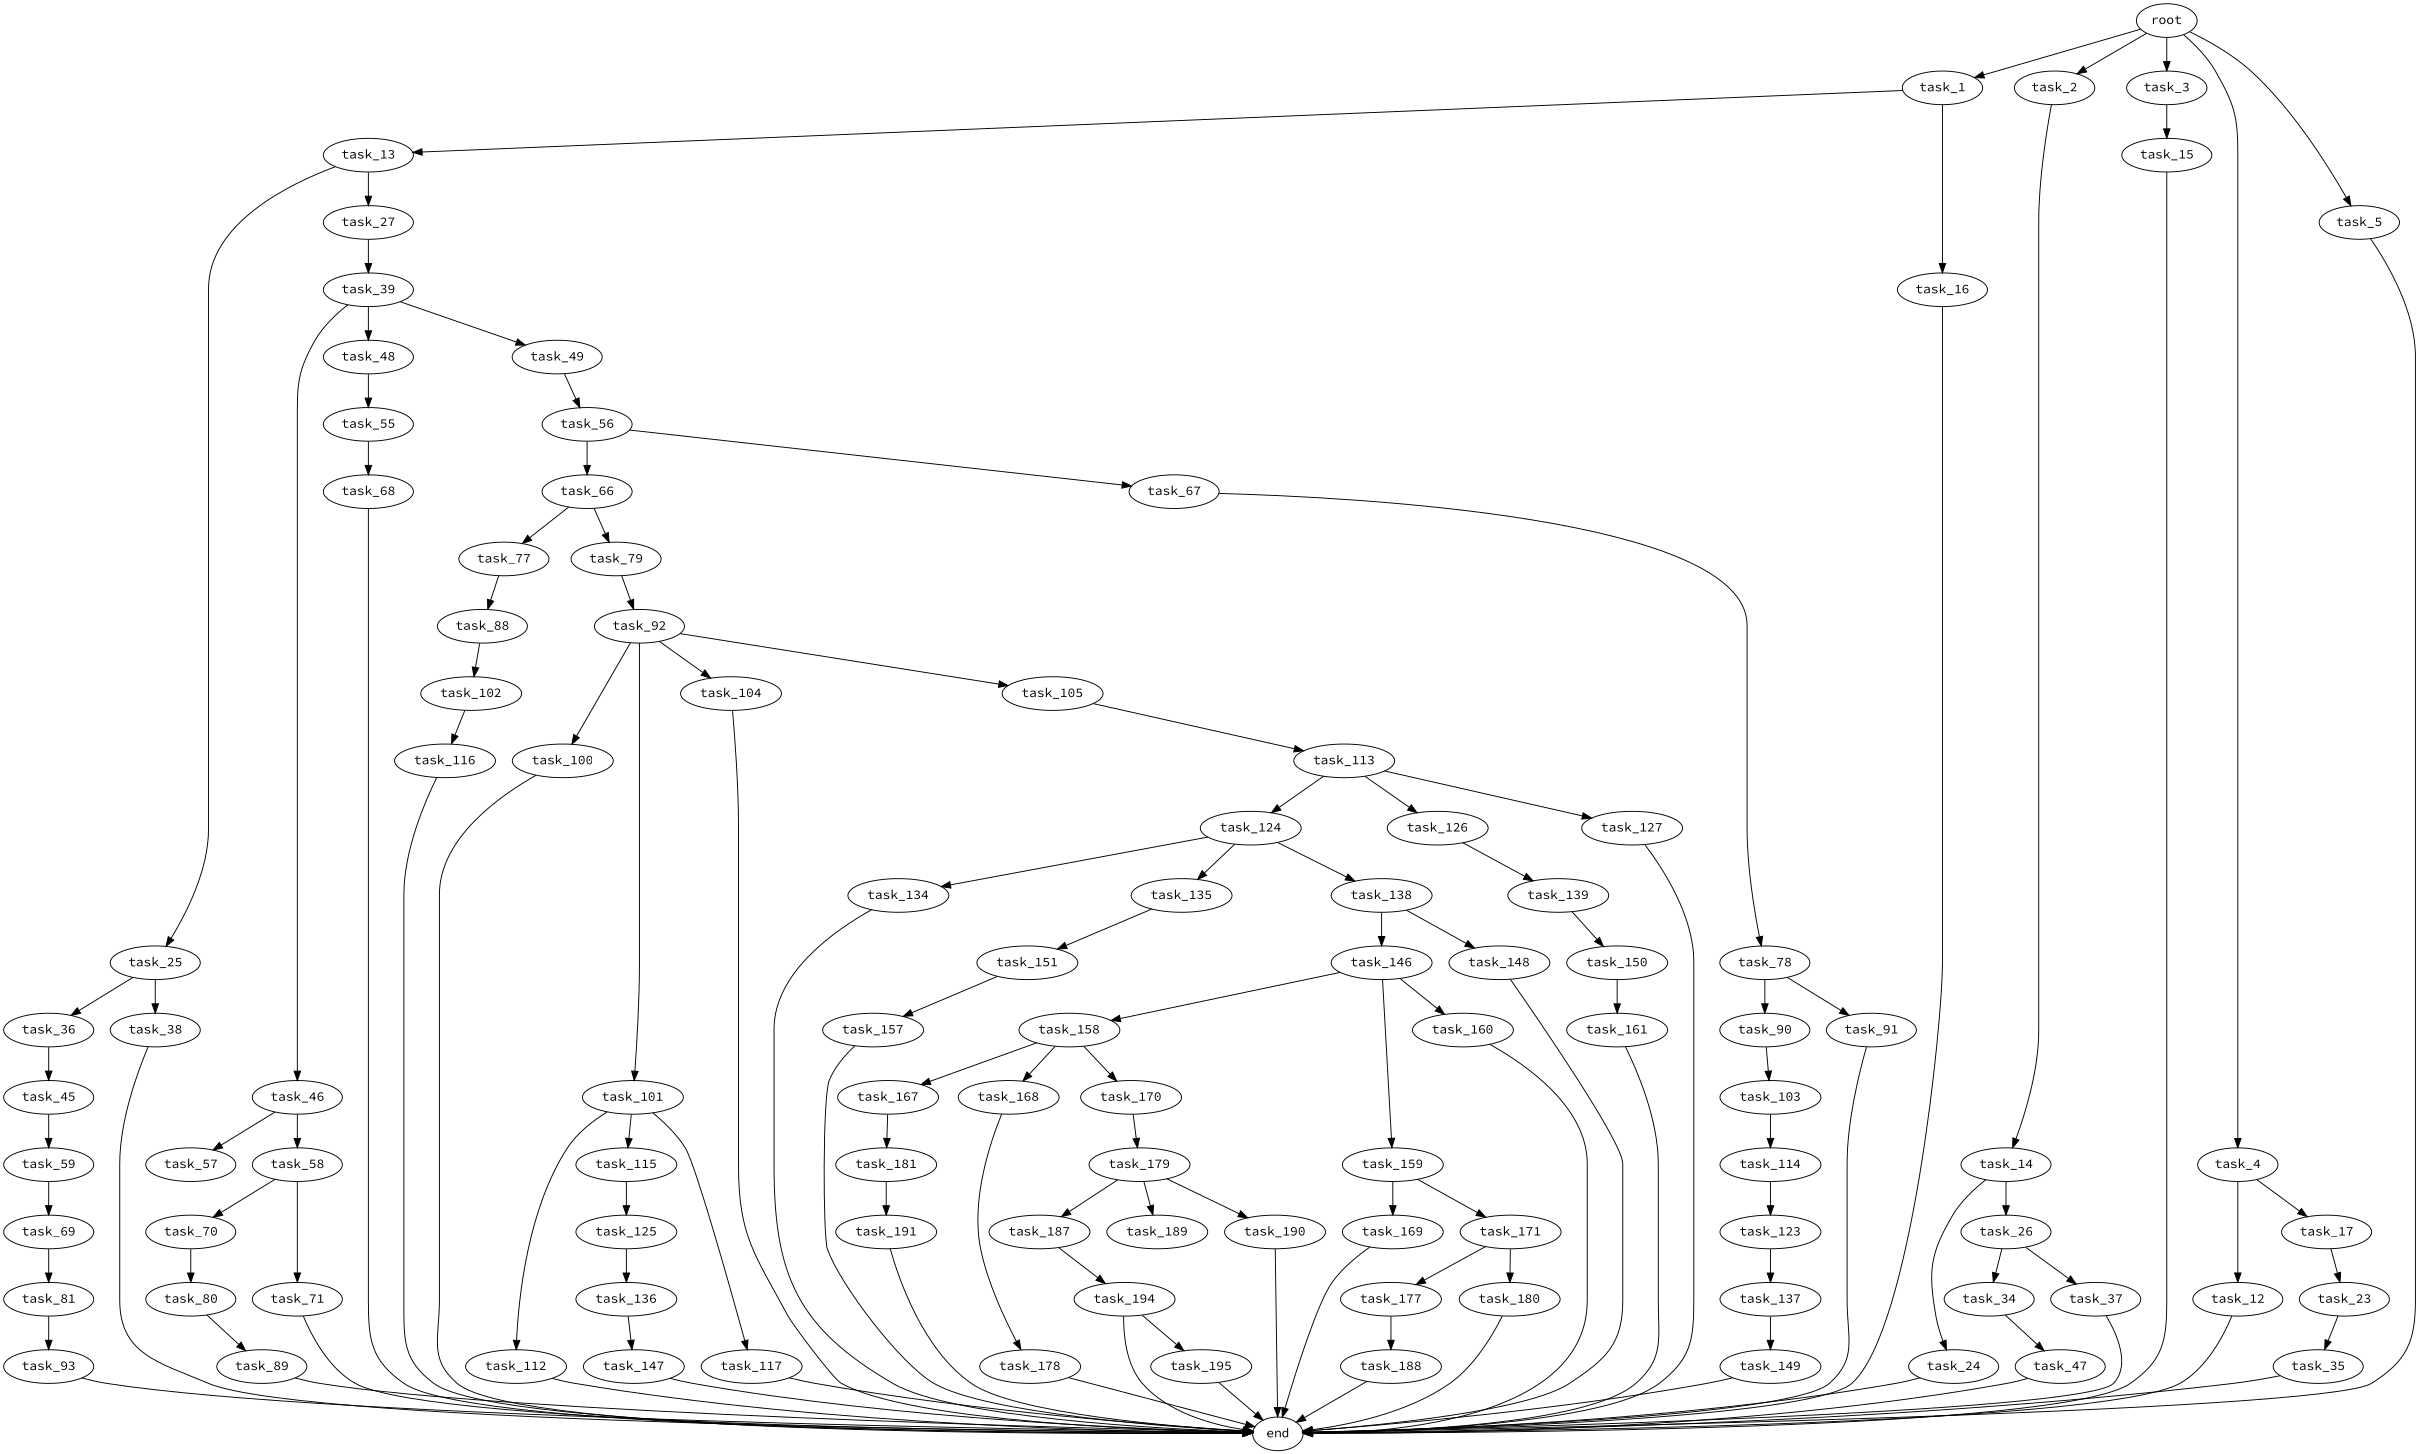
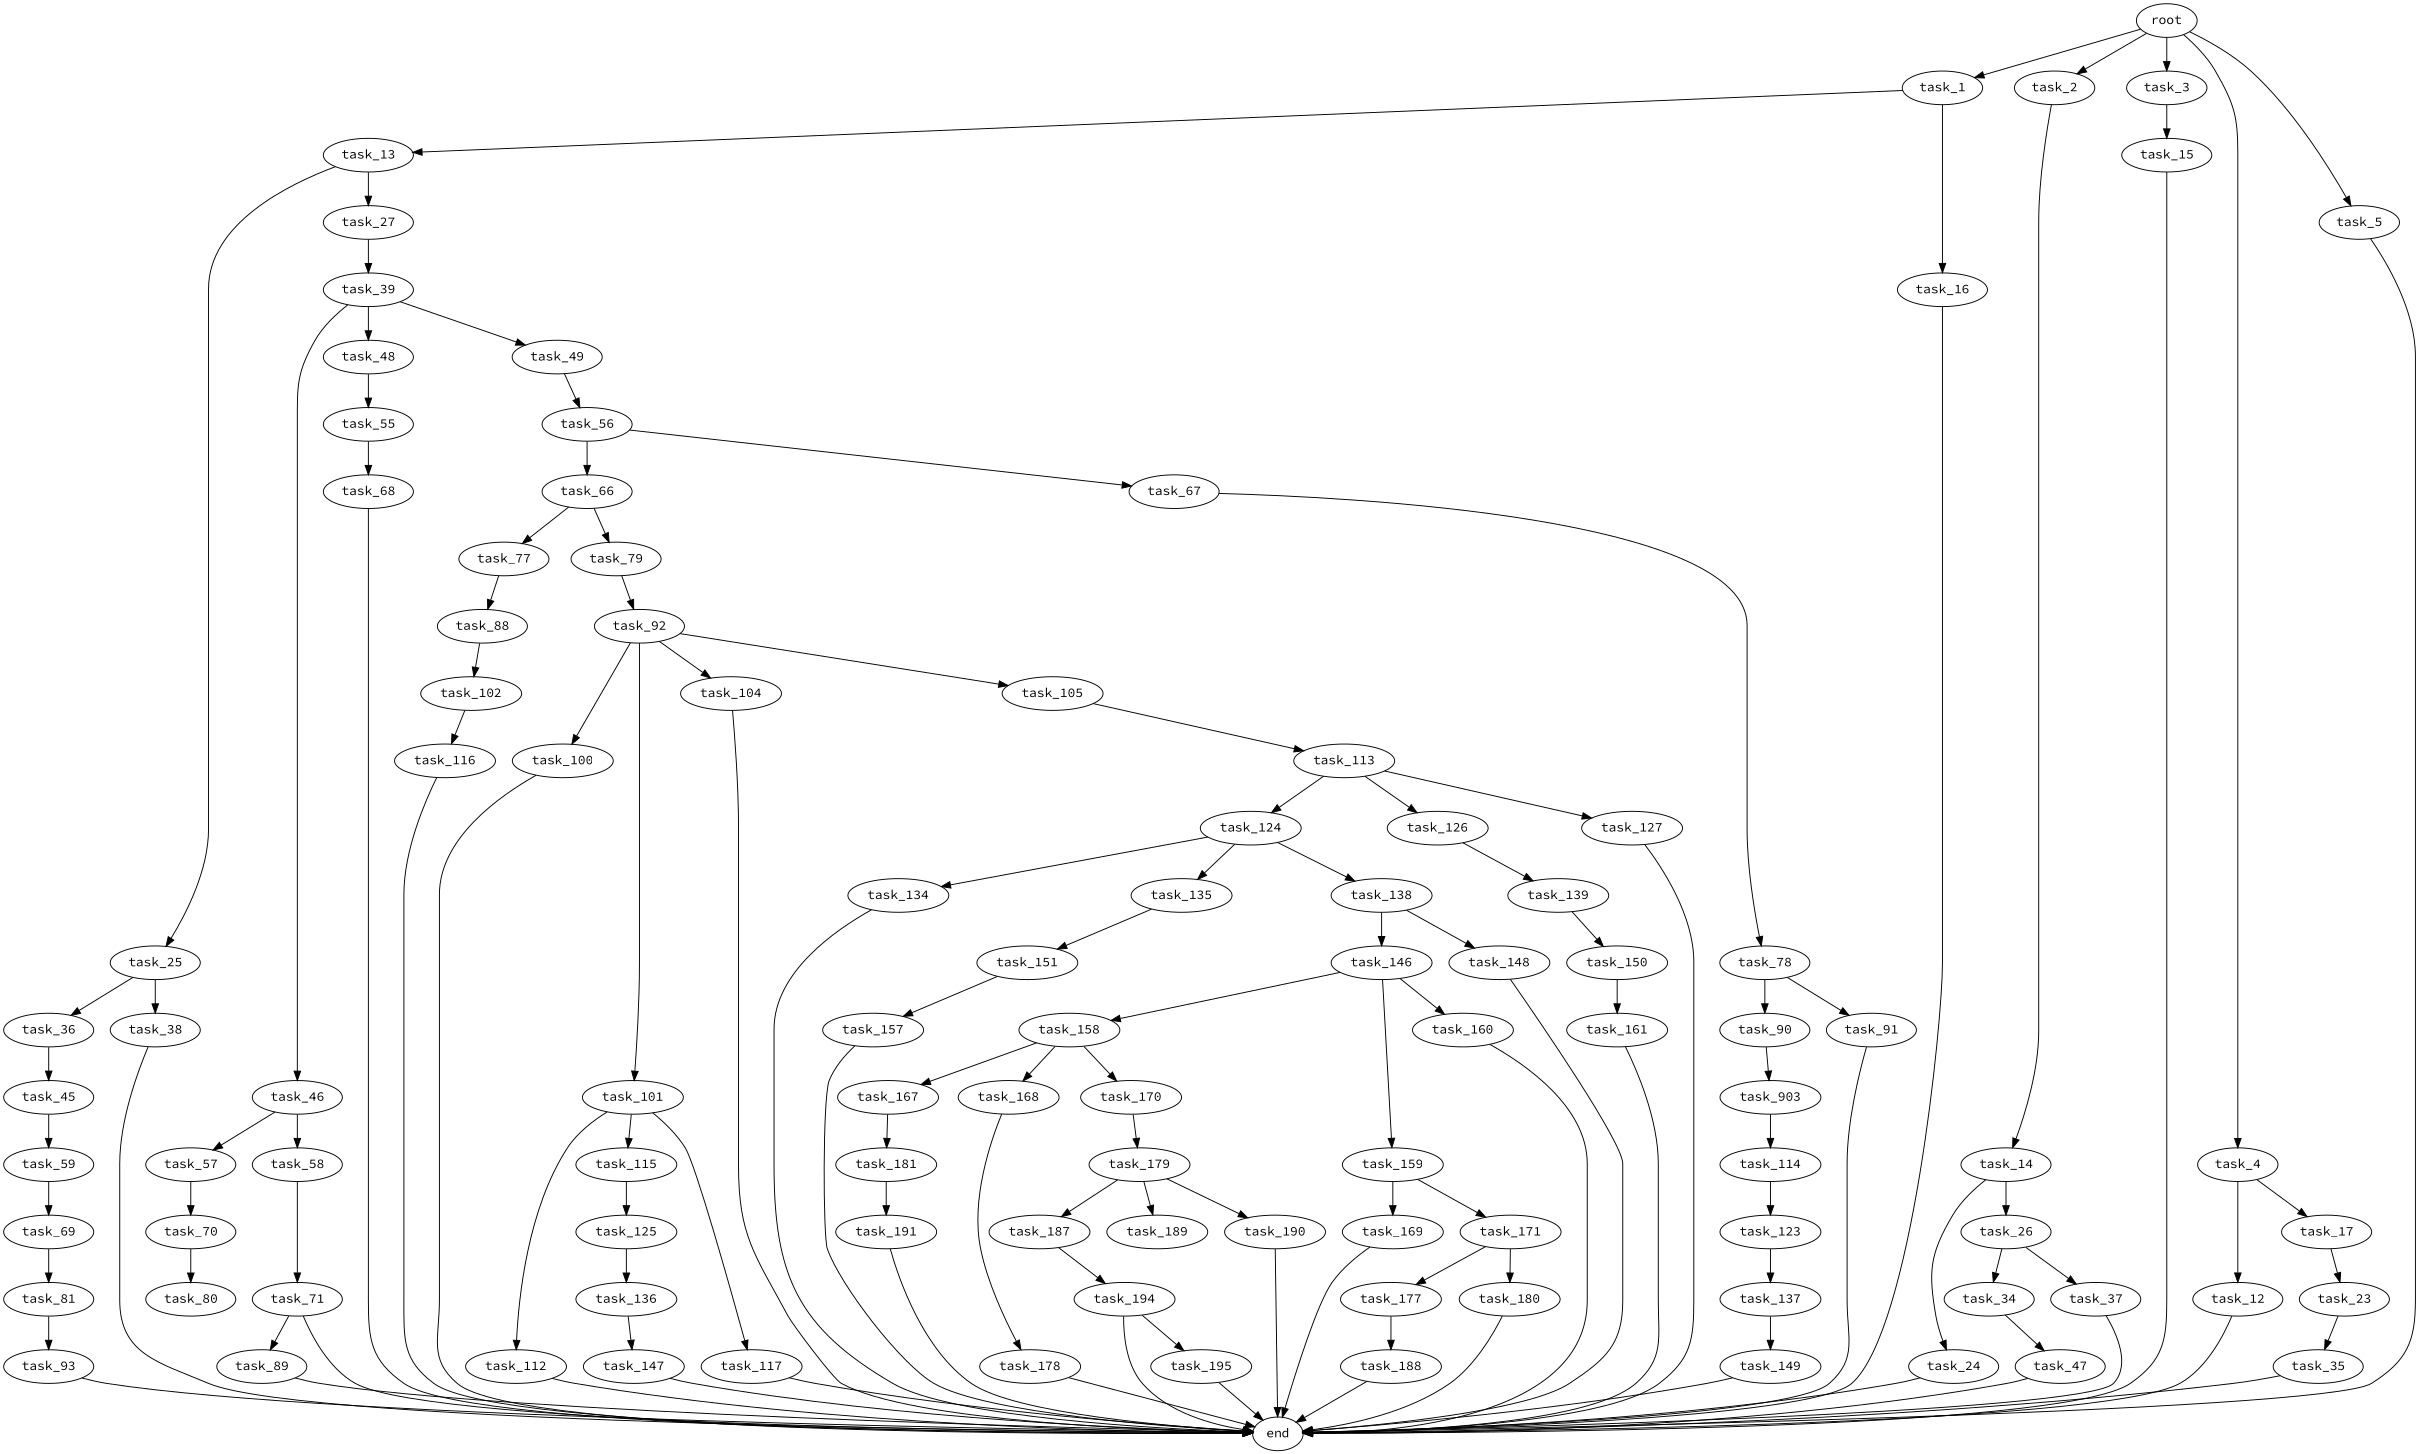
(1770, 1097) -> (1770, 1097)
(248, 1196) -> (191, 1194)
(223, 1330) -> (282, 1329)
